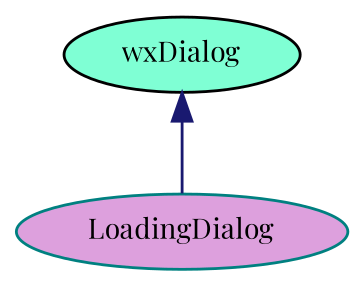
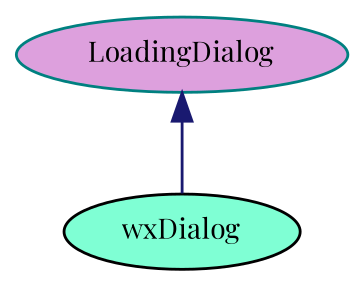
(182, 158) -> (182, 158)
